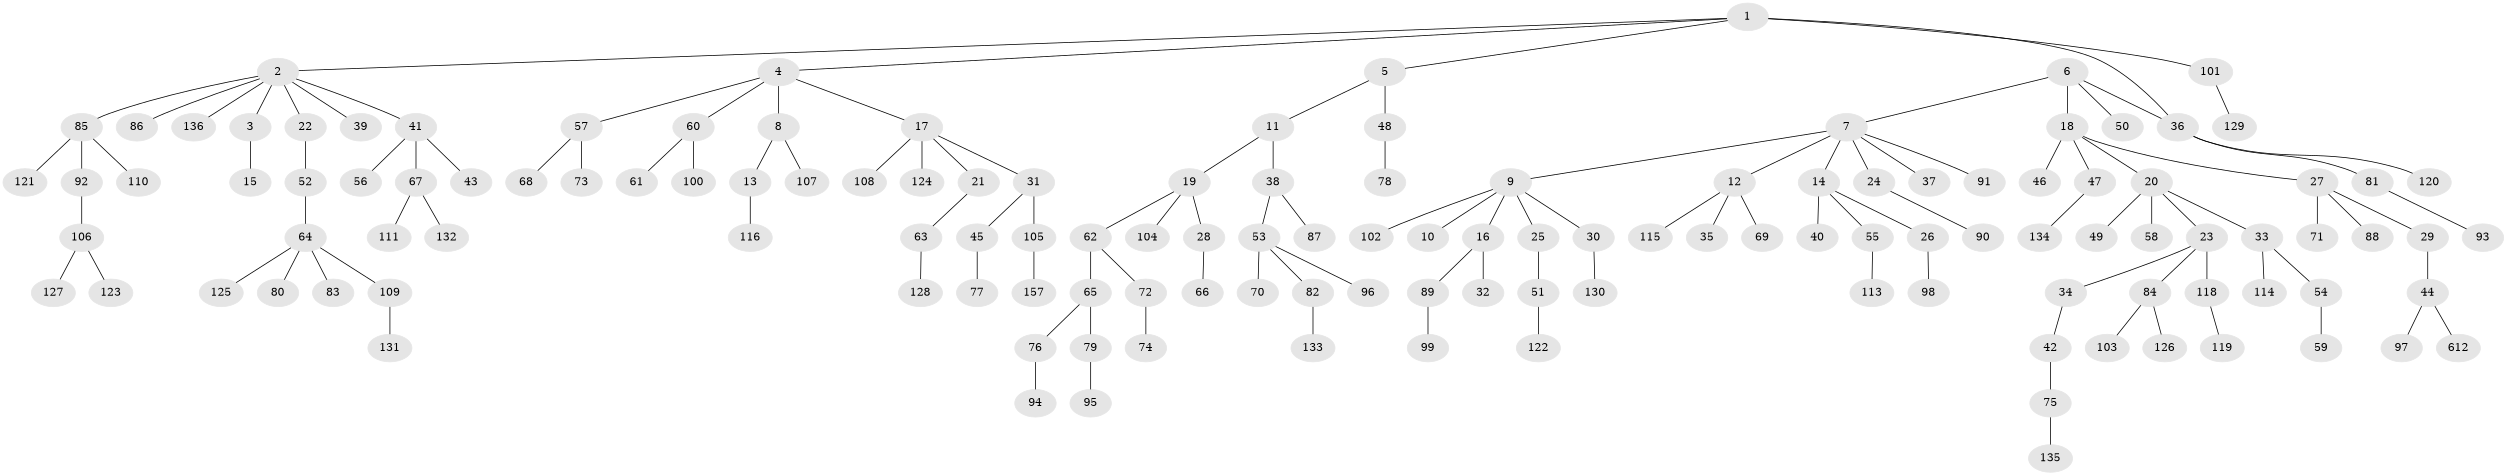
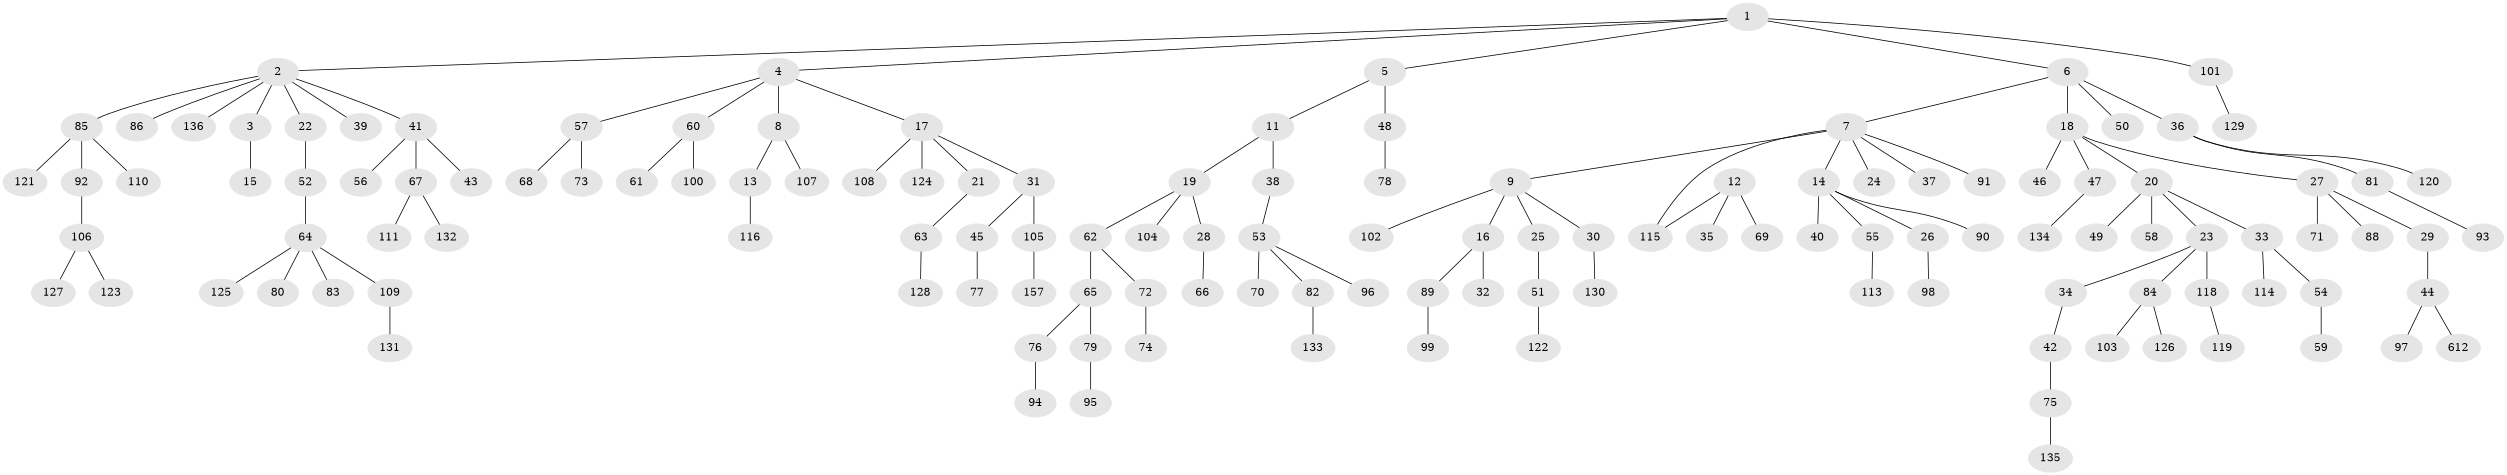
(2073, 51) -> (1908, 44)
(1791, 155) -> (1730, 156)
(1929, 210) -> (1901, 210)
(1315, 238) -> none
(1428, 238) -> none
